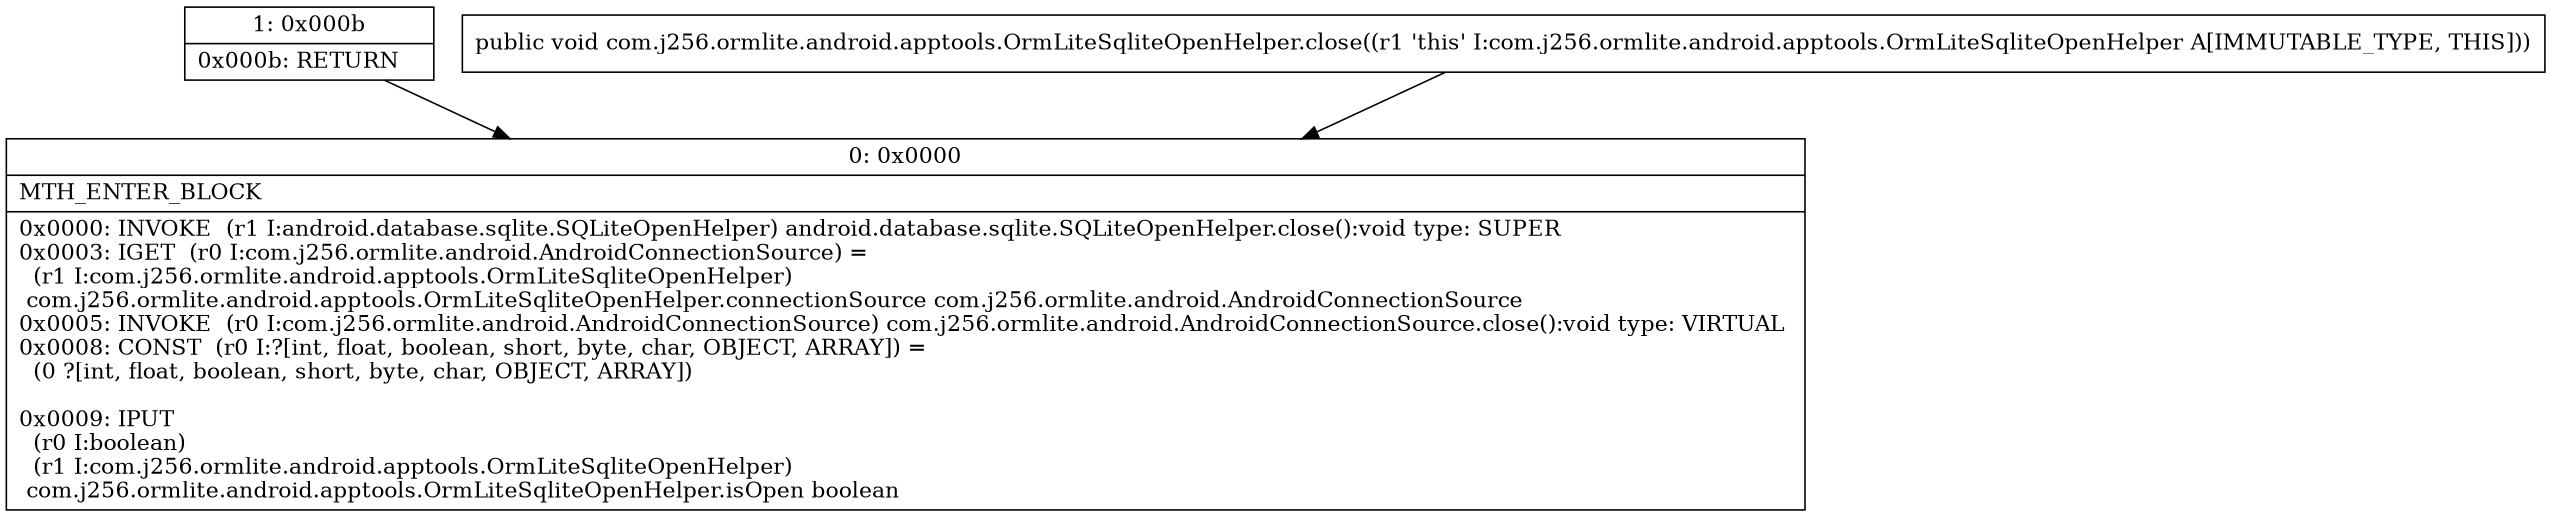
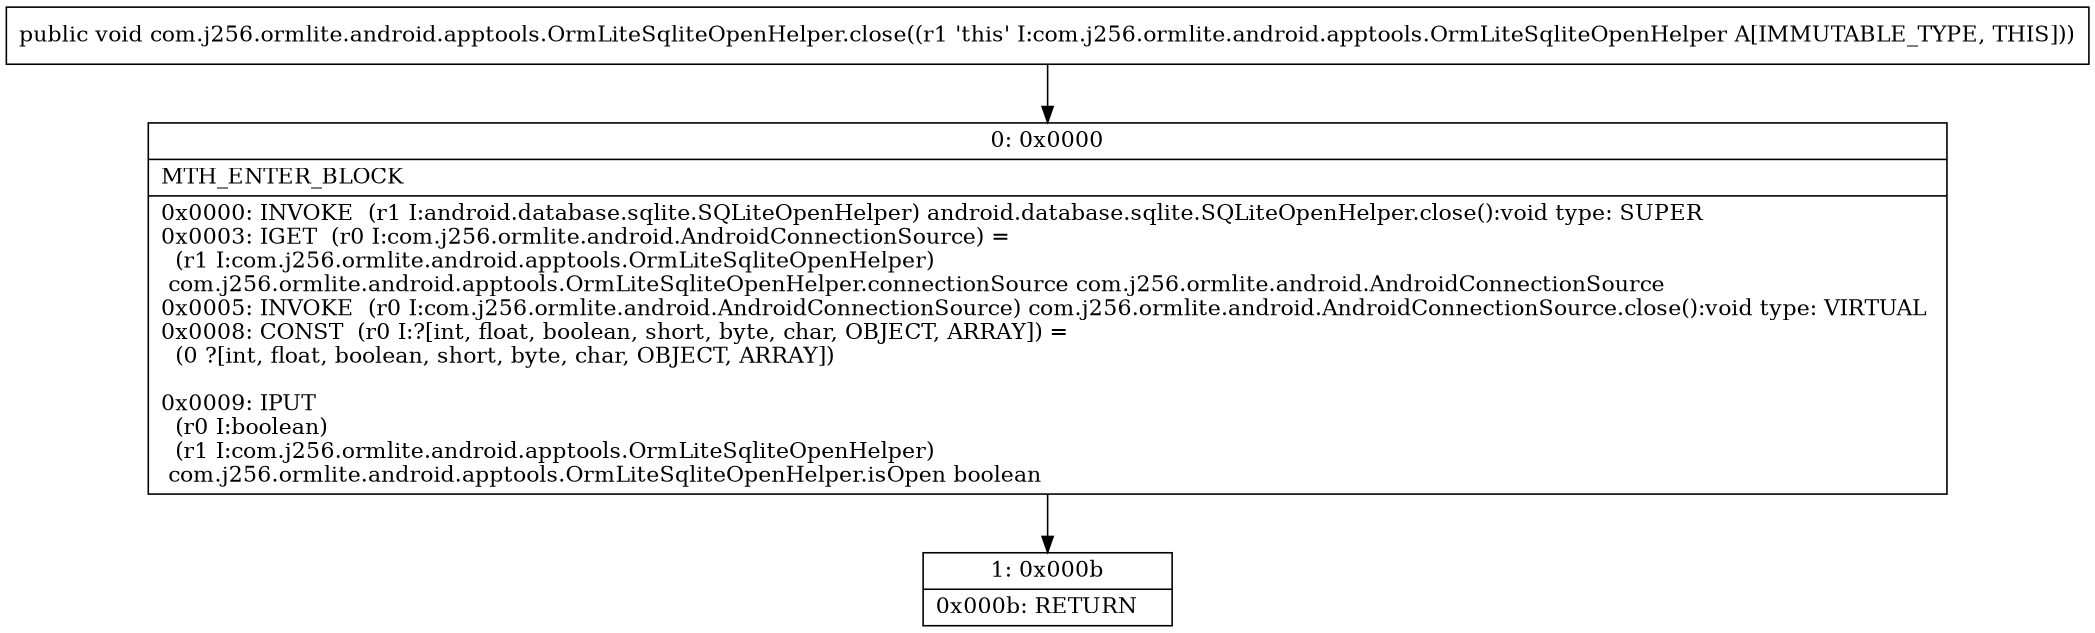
(440, 106) -> (1048, 515)
